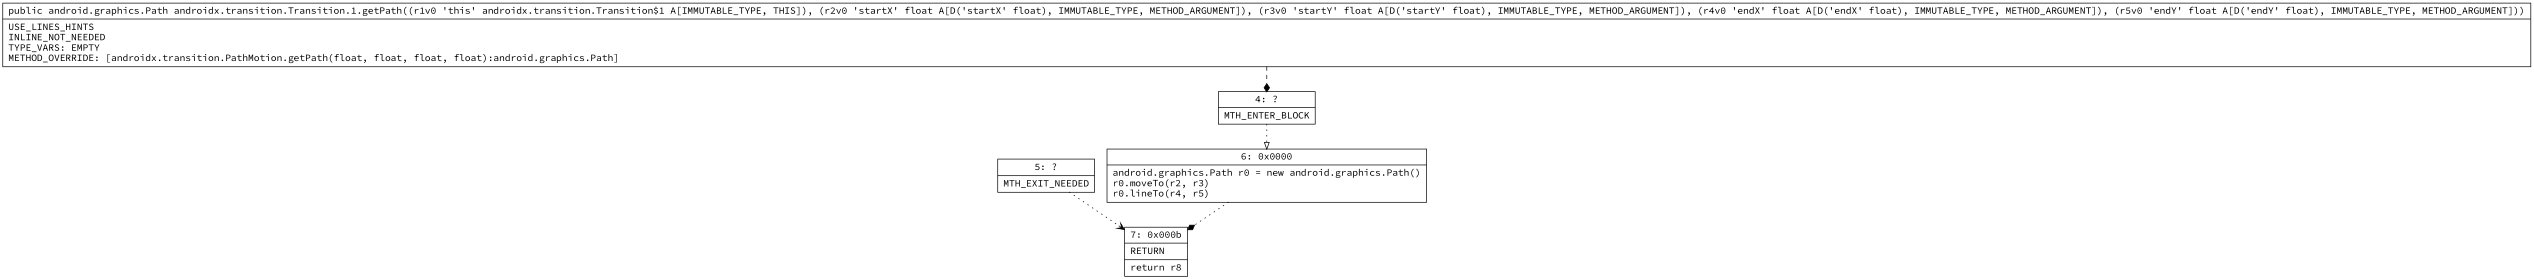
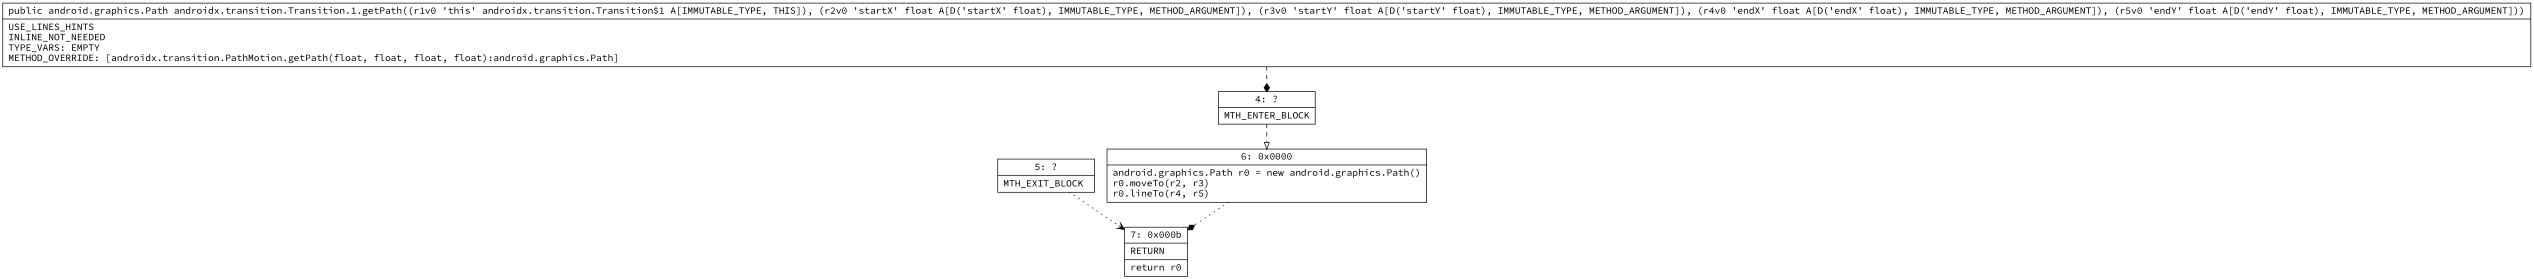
(1267, 133) -> (1267, 133)
(1046, 184) -> (1043, 184)
(1156, 268) -> (1156, 268)
